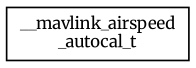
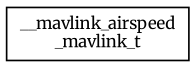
(98, 34) -> (98, 34)
